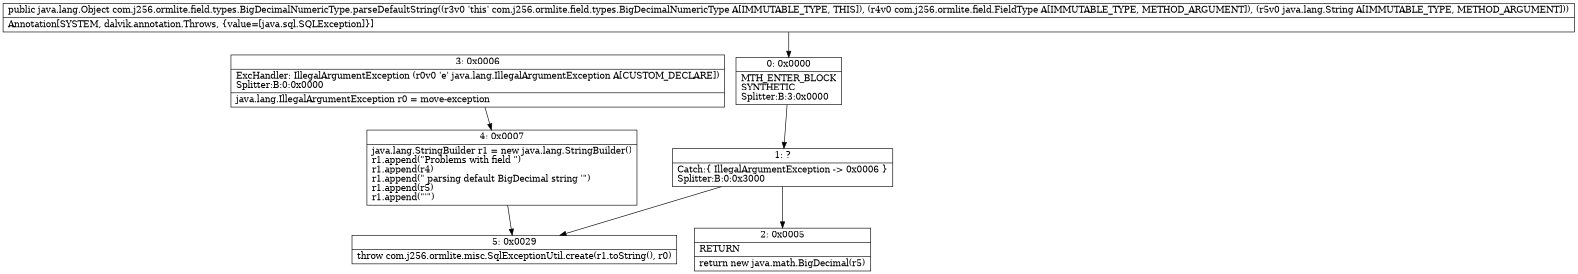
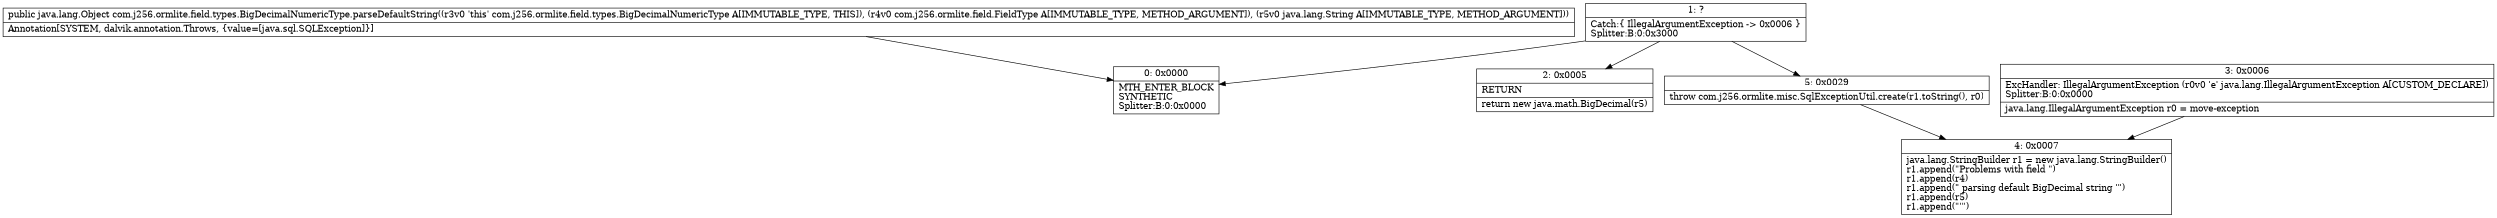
(785, 97) -> (1163, 106)
(786, 123) -> (1406, 64)
(509, 217) -> (1900, 121)
